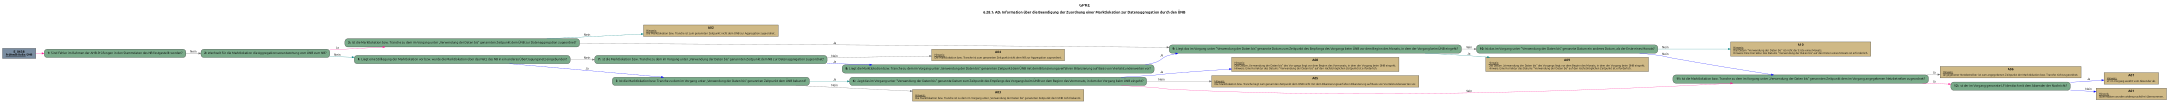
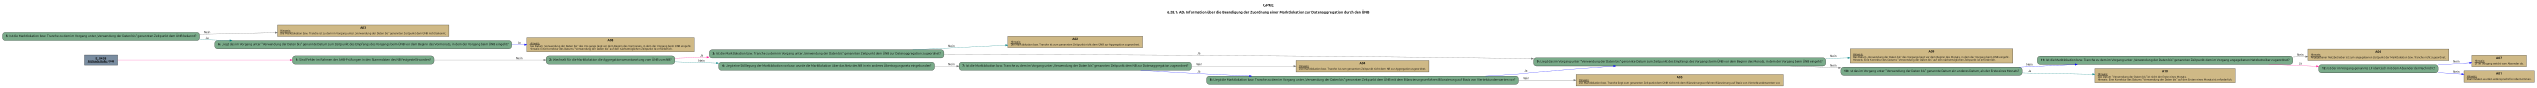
(1665, 47) -> (2030, 71)
(1469, 54) -> (1833, 56)
(585, 70) -> none
(1934, 73) -> (2300, 55)
(2089, 79) -> (2456, 62)
(1178, 81) -> (1546, 80)
(1426, 93) -> none
